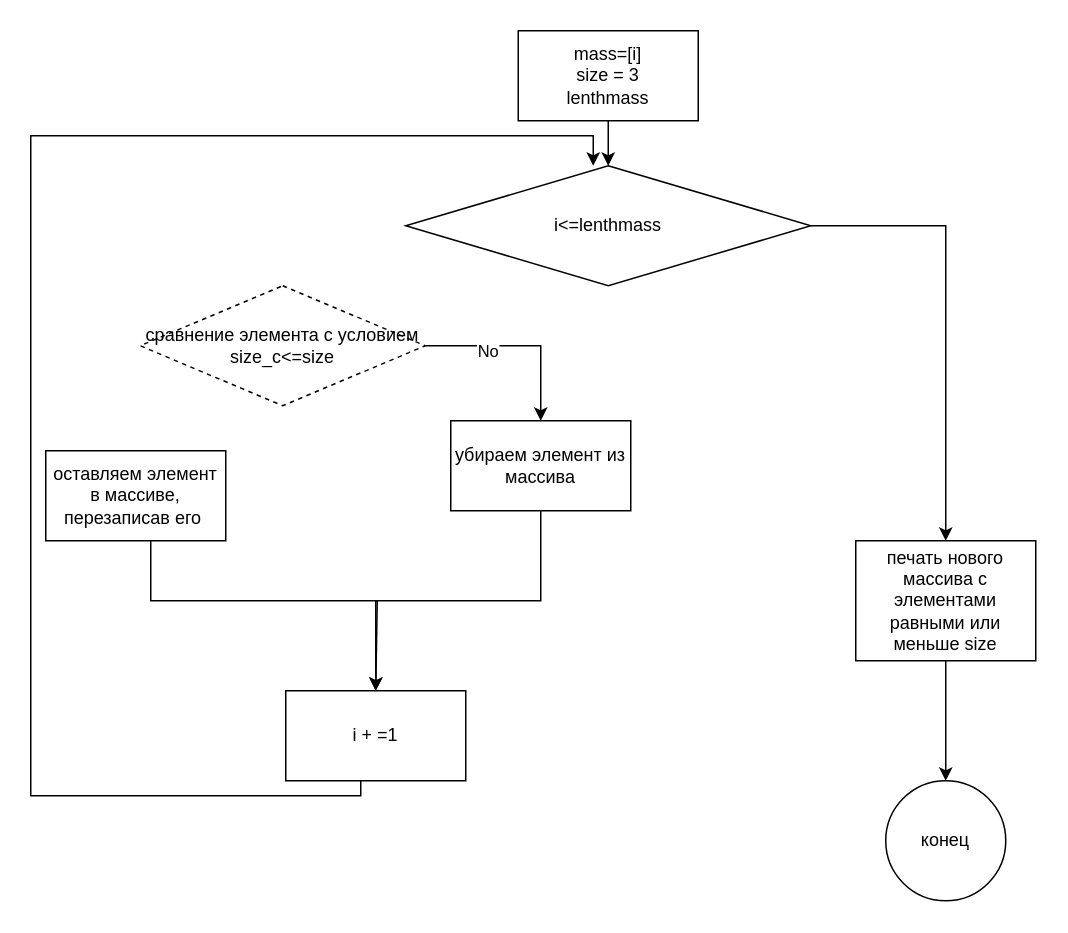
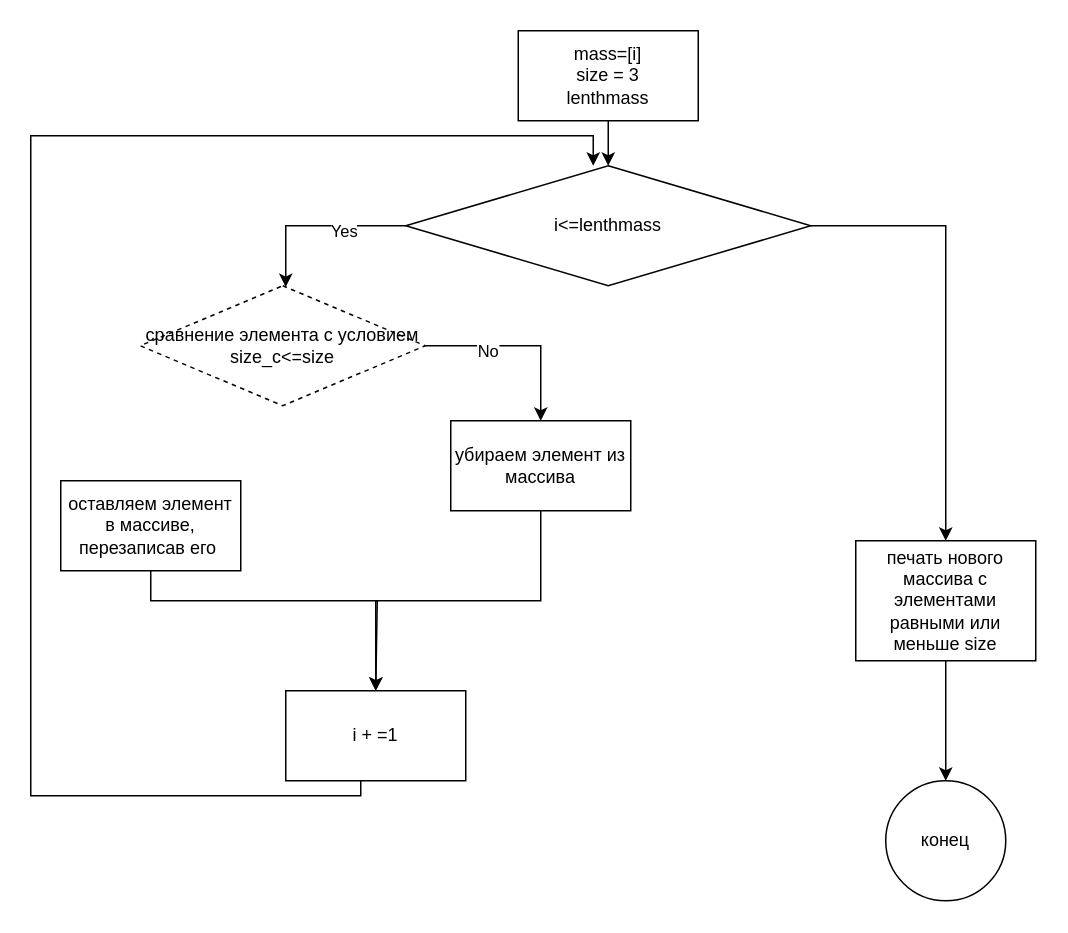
none -> (320, 226)
(136, 496) -> (151, 526)
